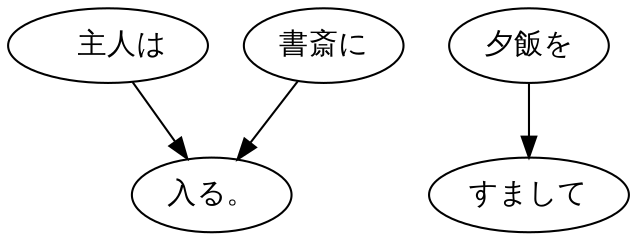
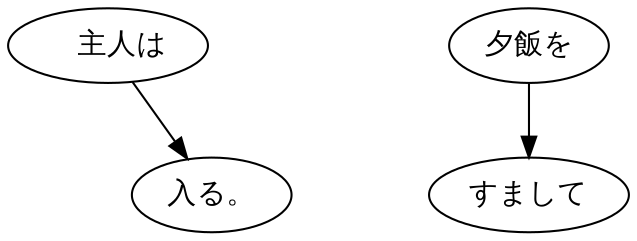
(324, 46) -> none
